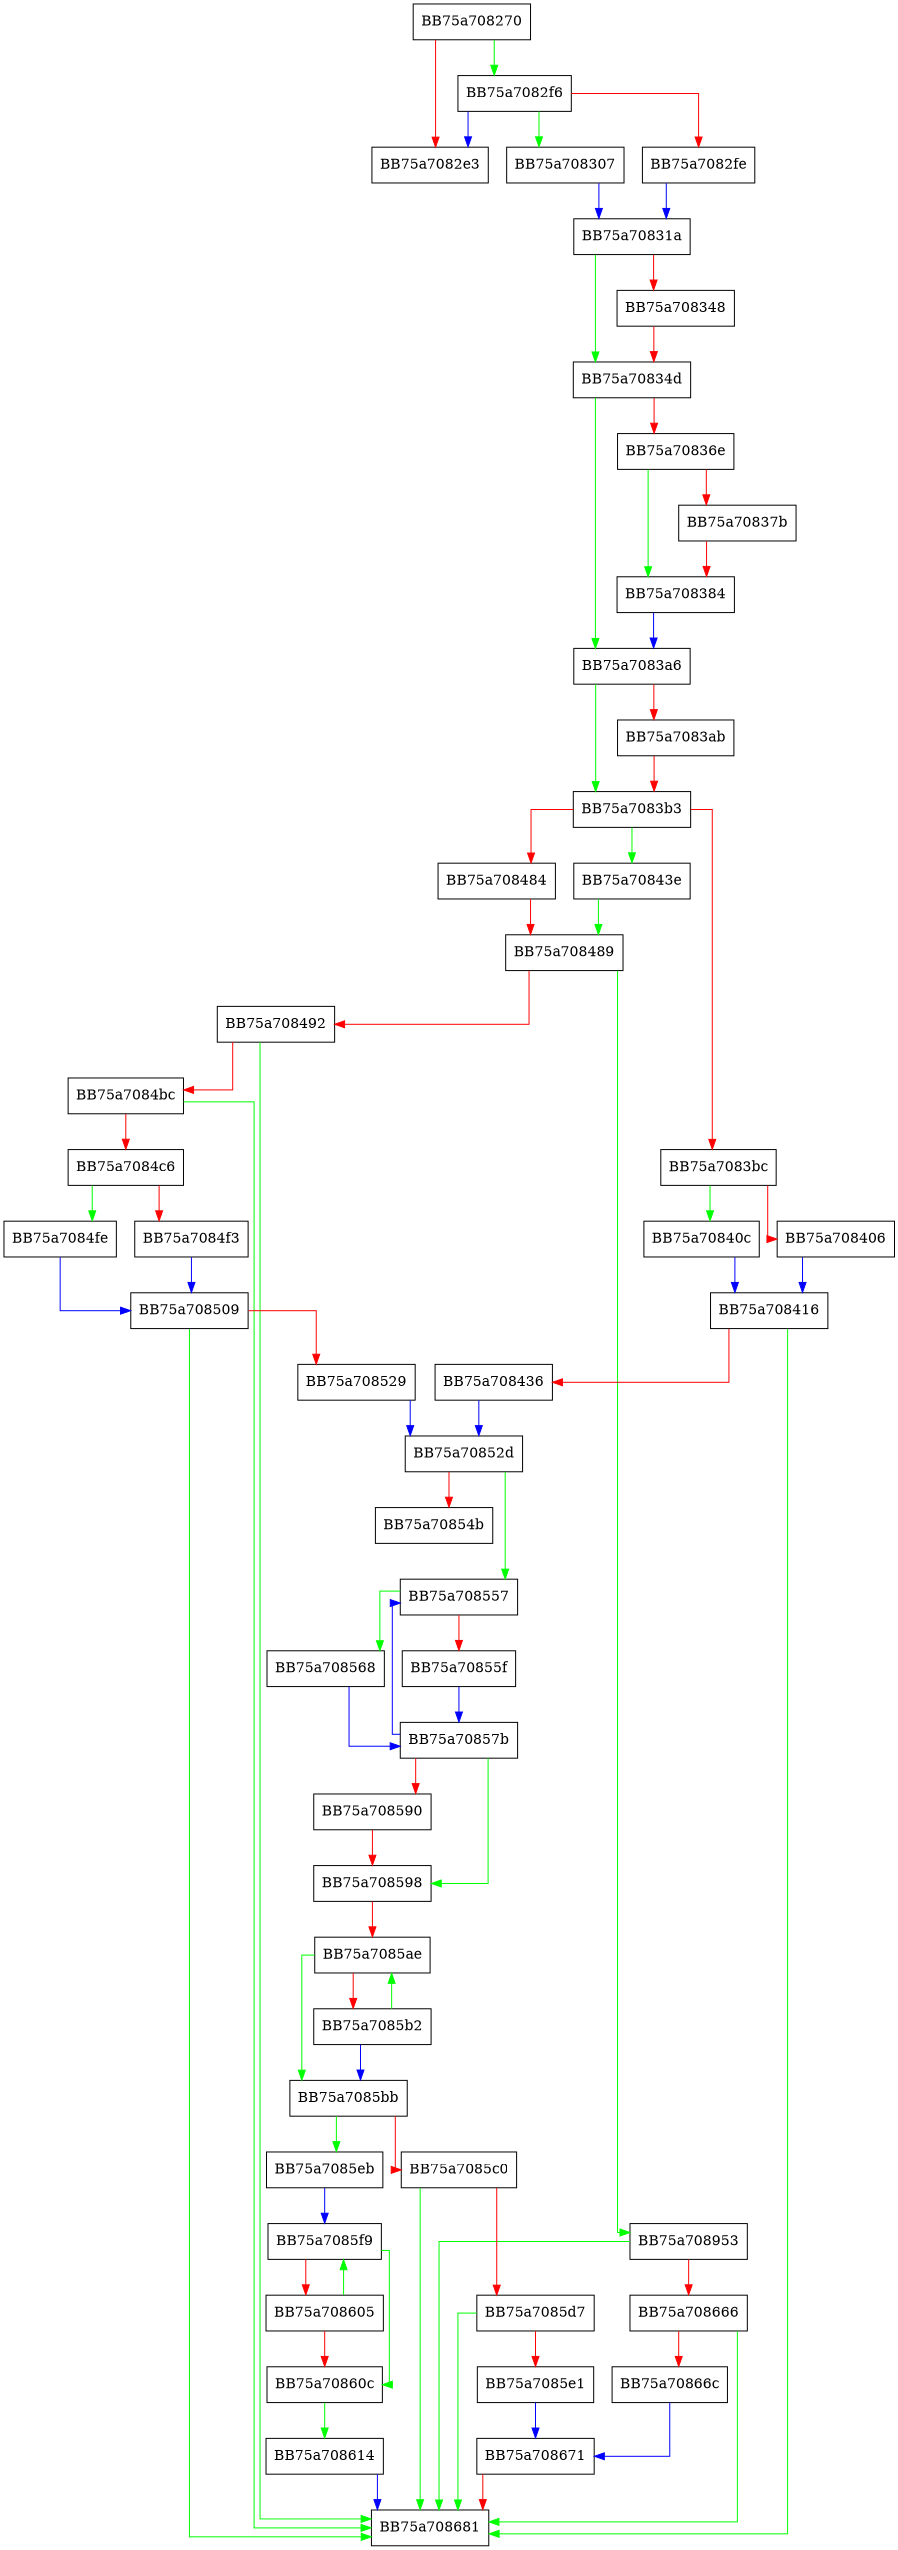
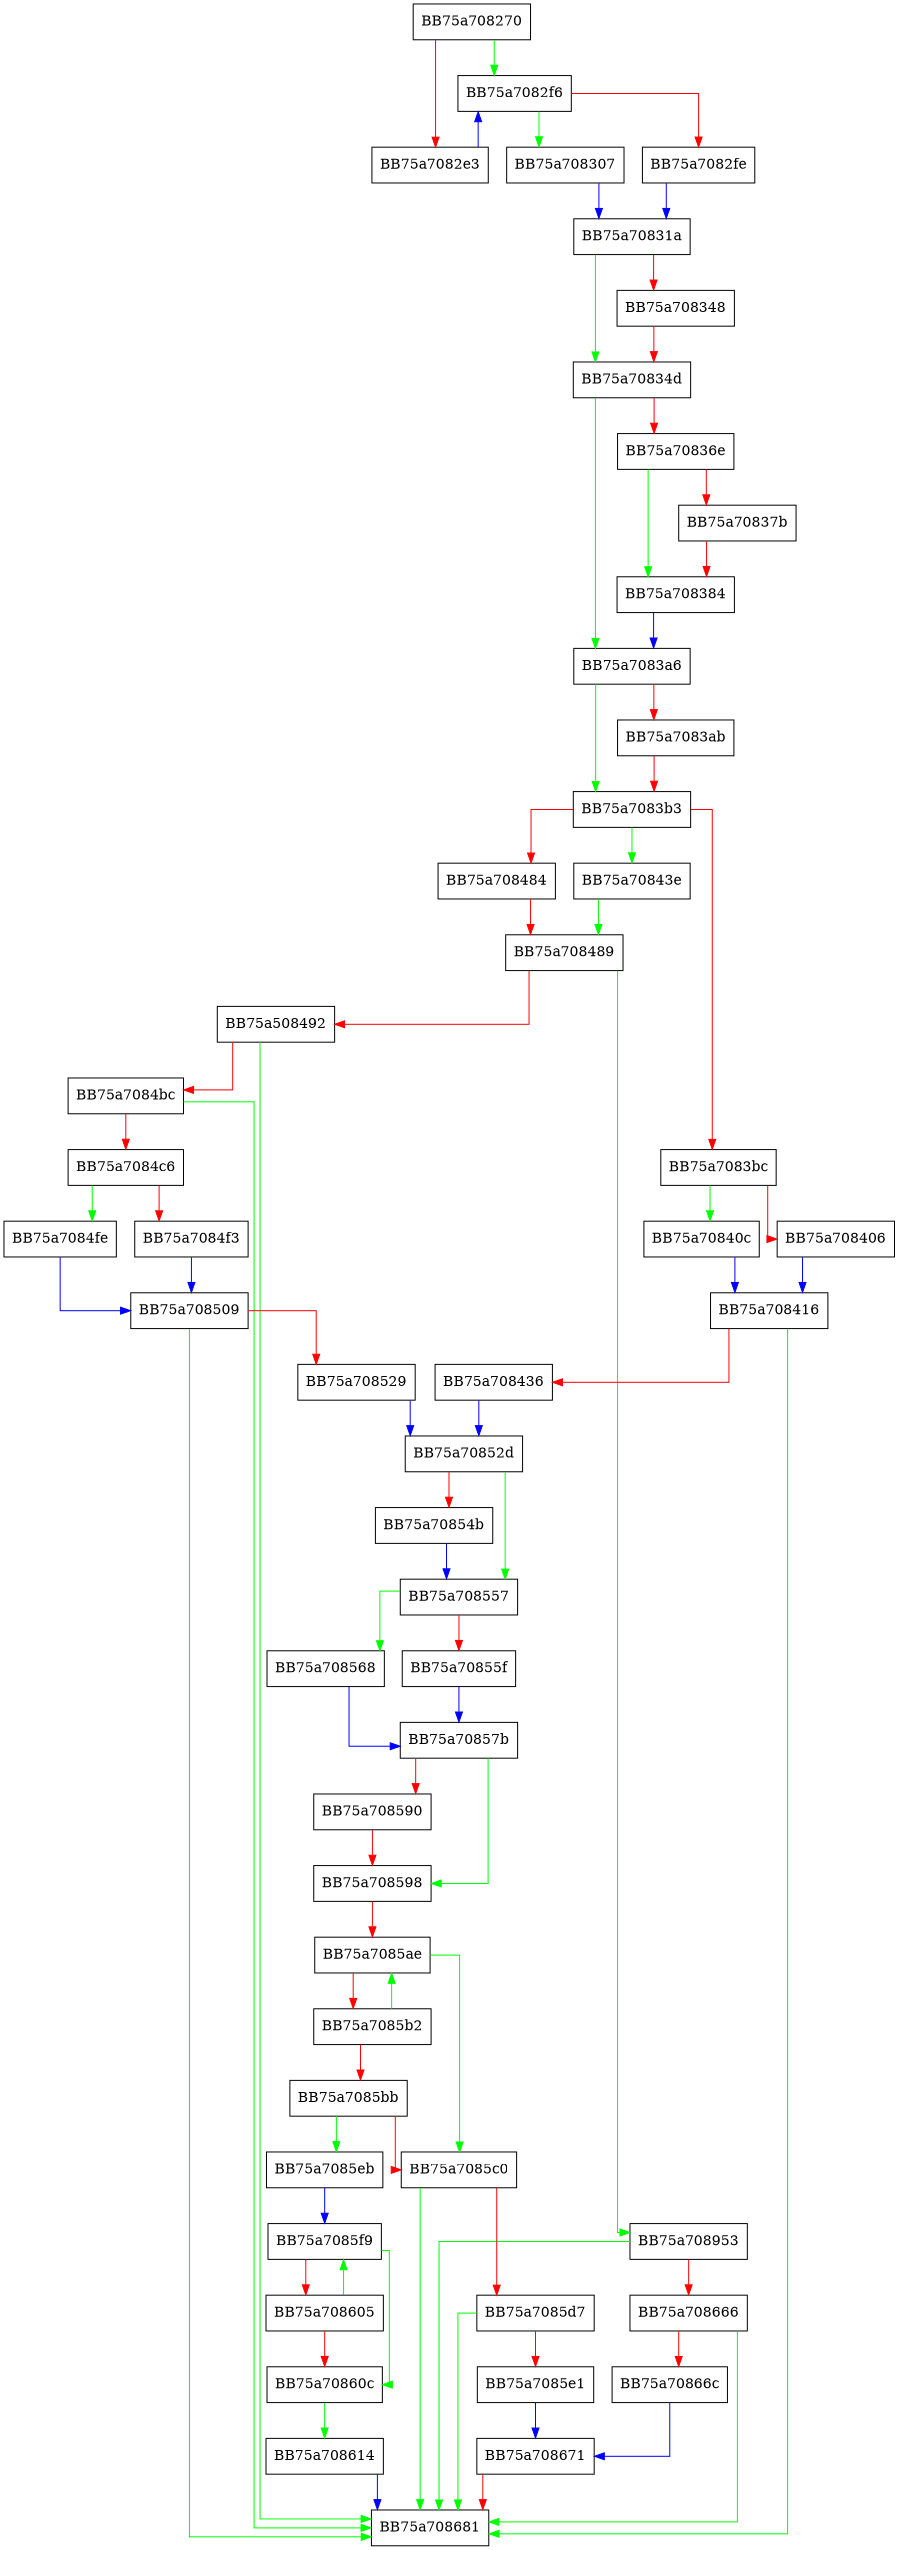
(468, 124) -> (478, 134)
(276, 1024) -> (276, 1024)
(392, 1672) -> (447, 1556)
(302, 2006) -> (460, 2034)
(360, 2057) -> (360, 2057)
